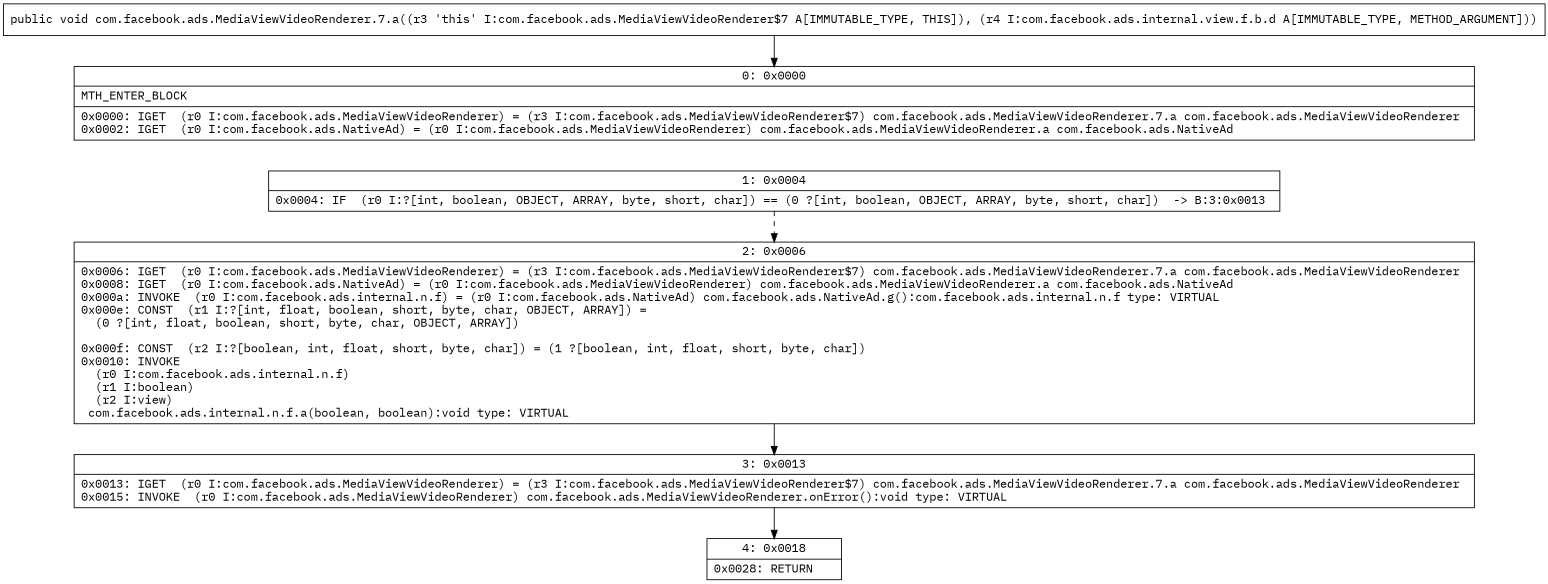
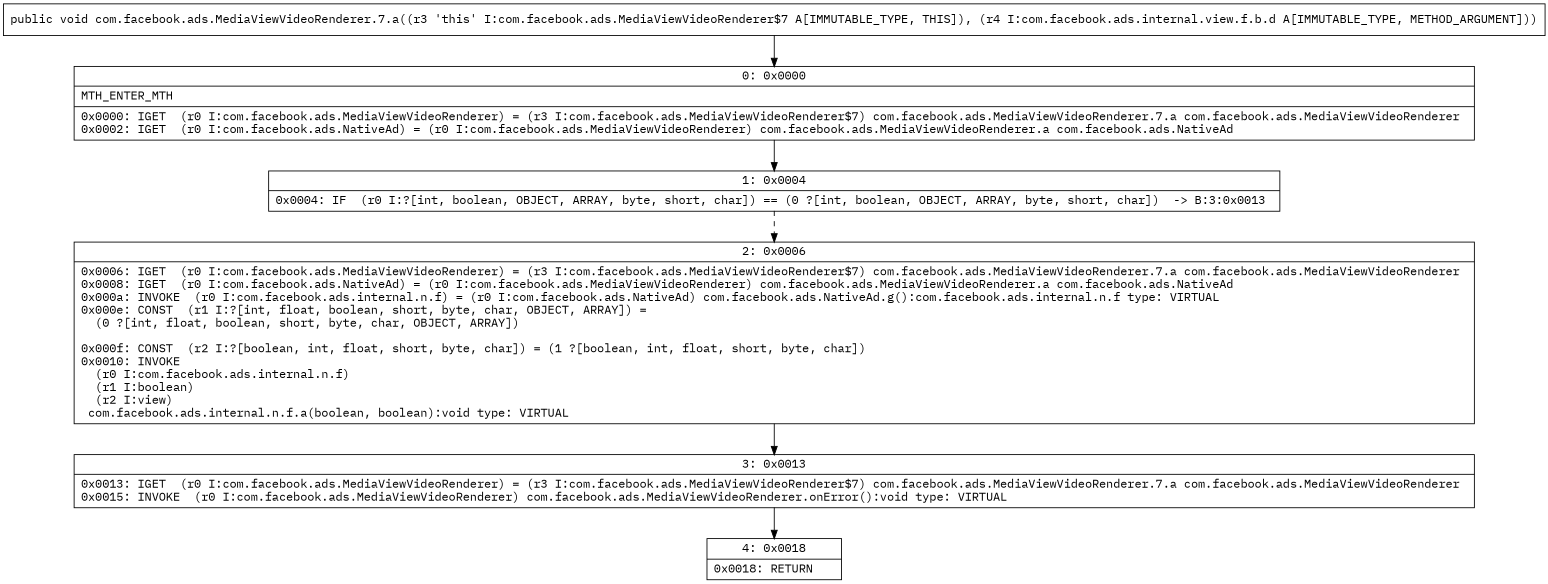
(134, 96) -> (127, 96)
none -> (774, 151)
(774, 569) -> (774, 569)
